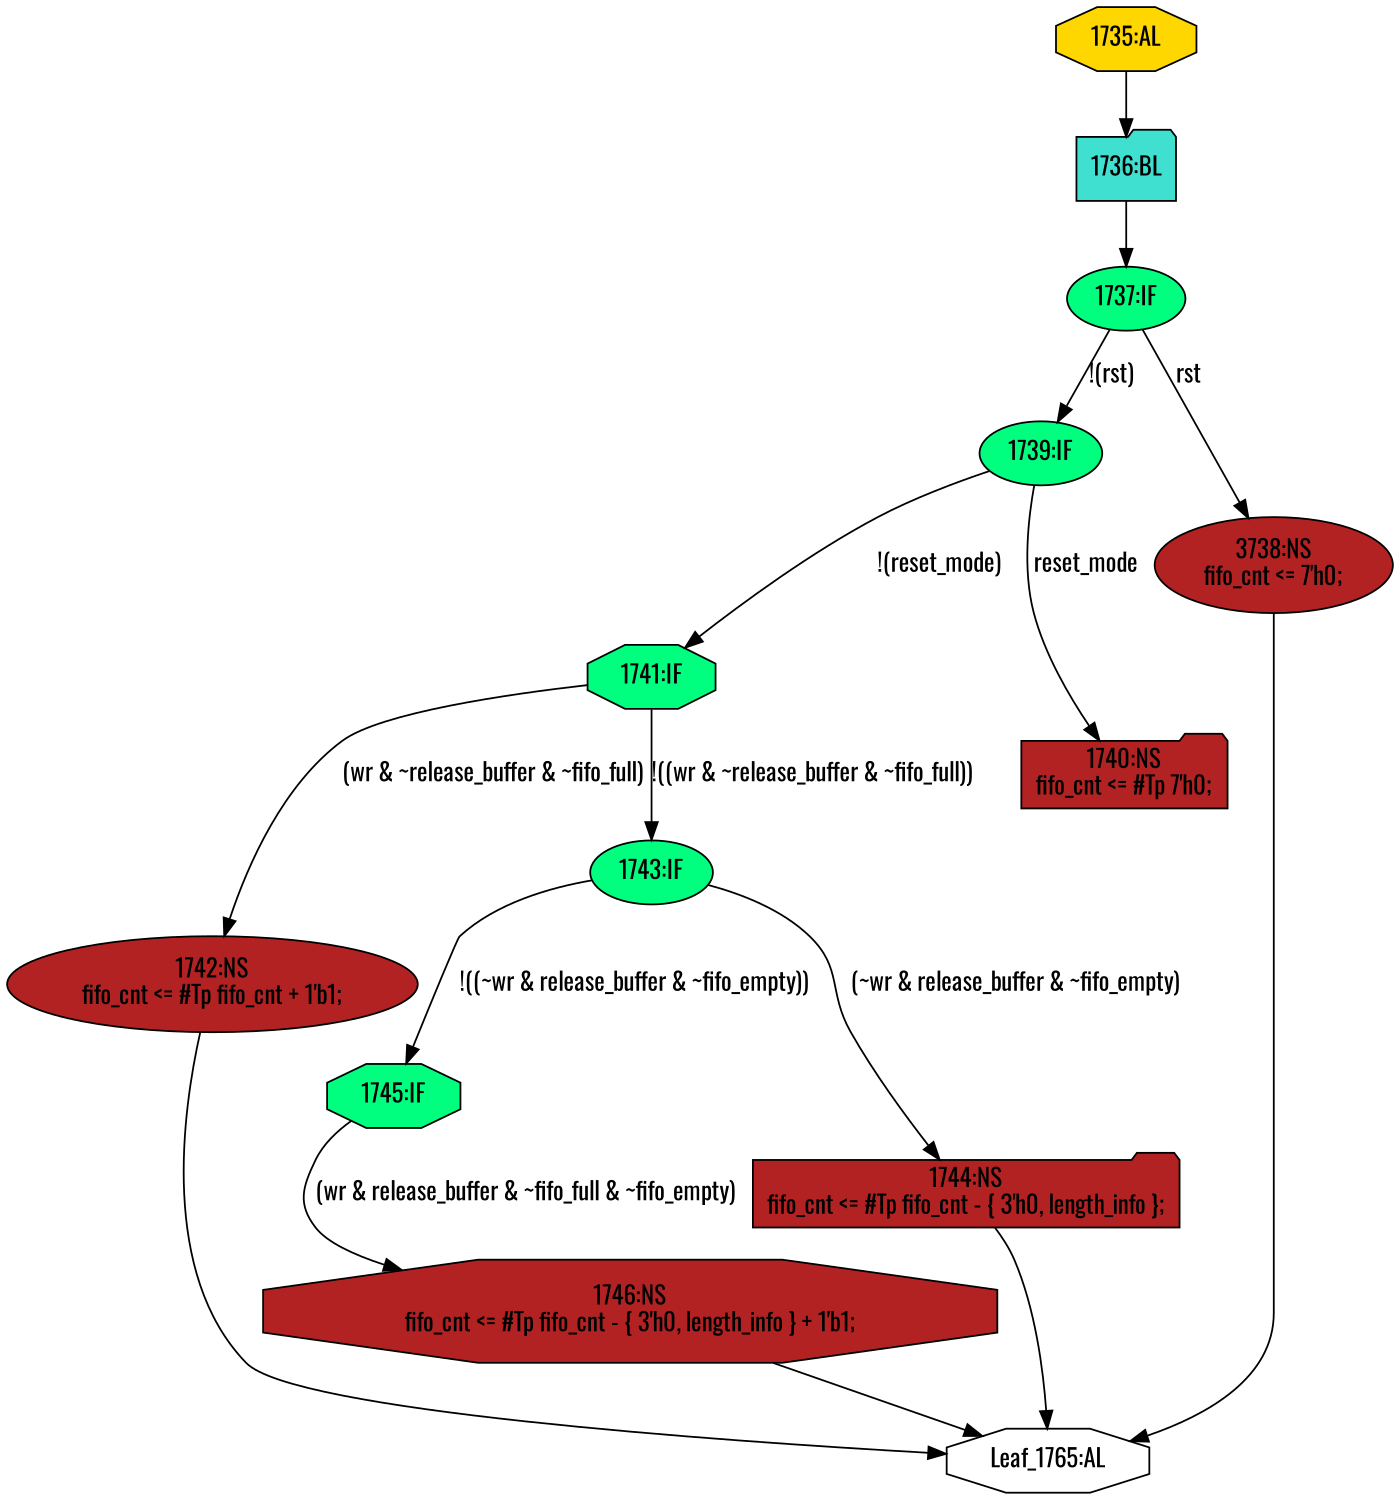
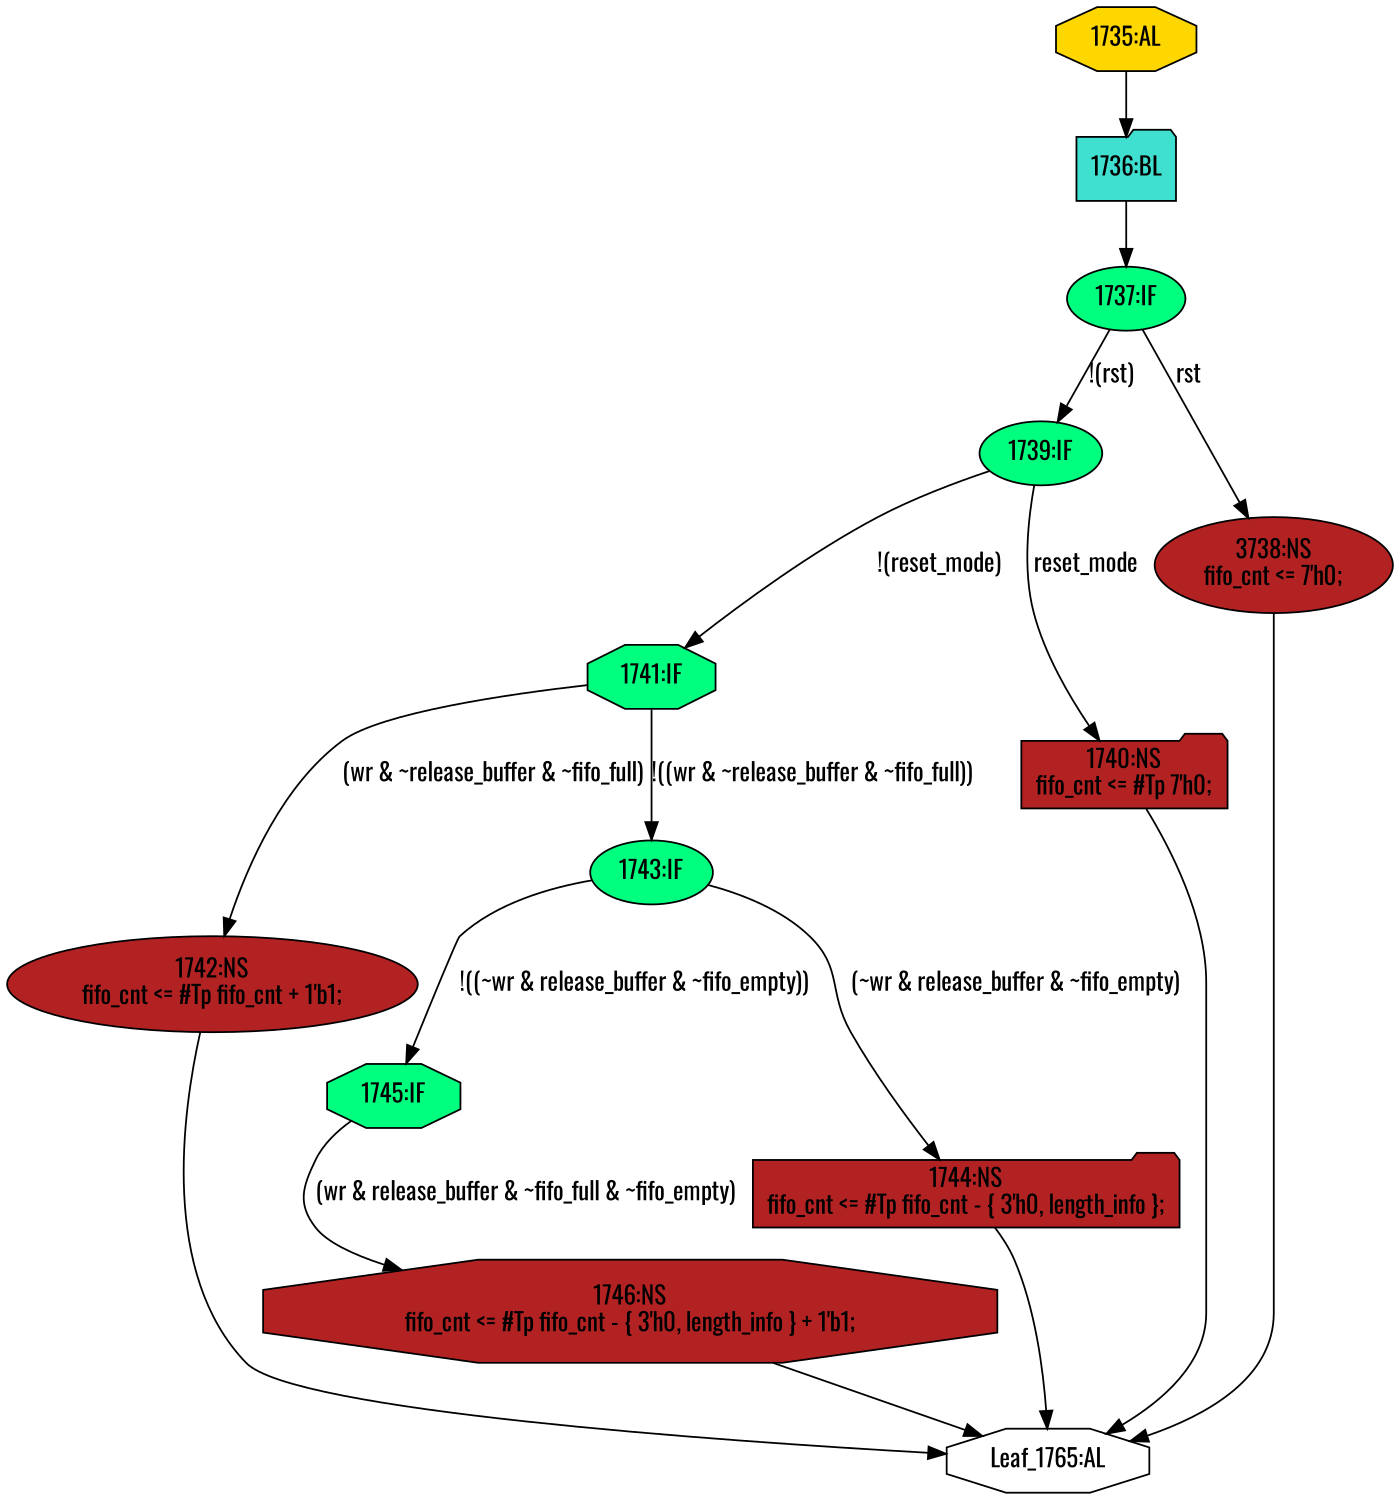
none -> (1206, 1128)
